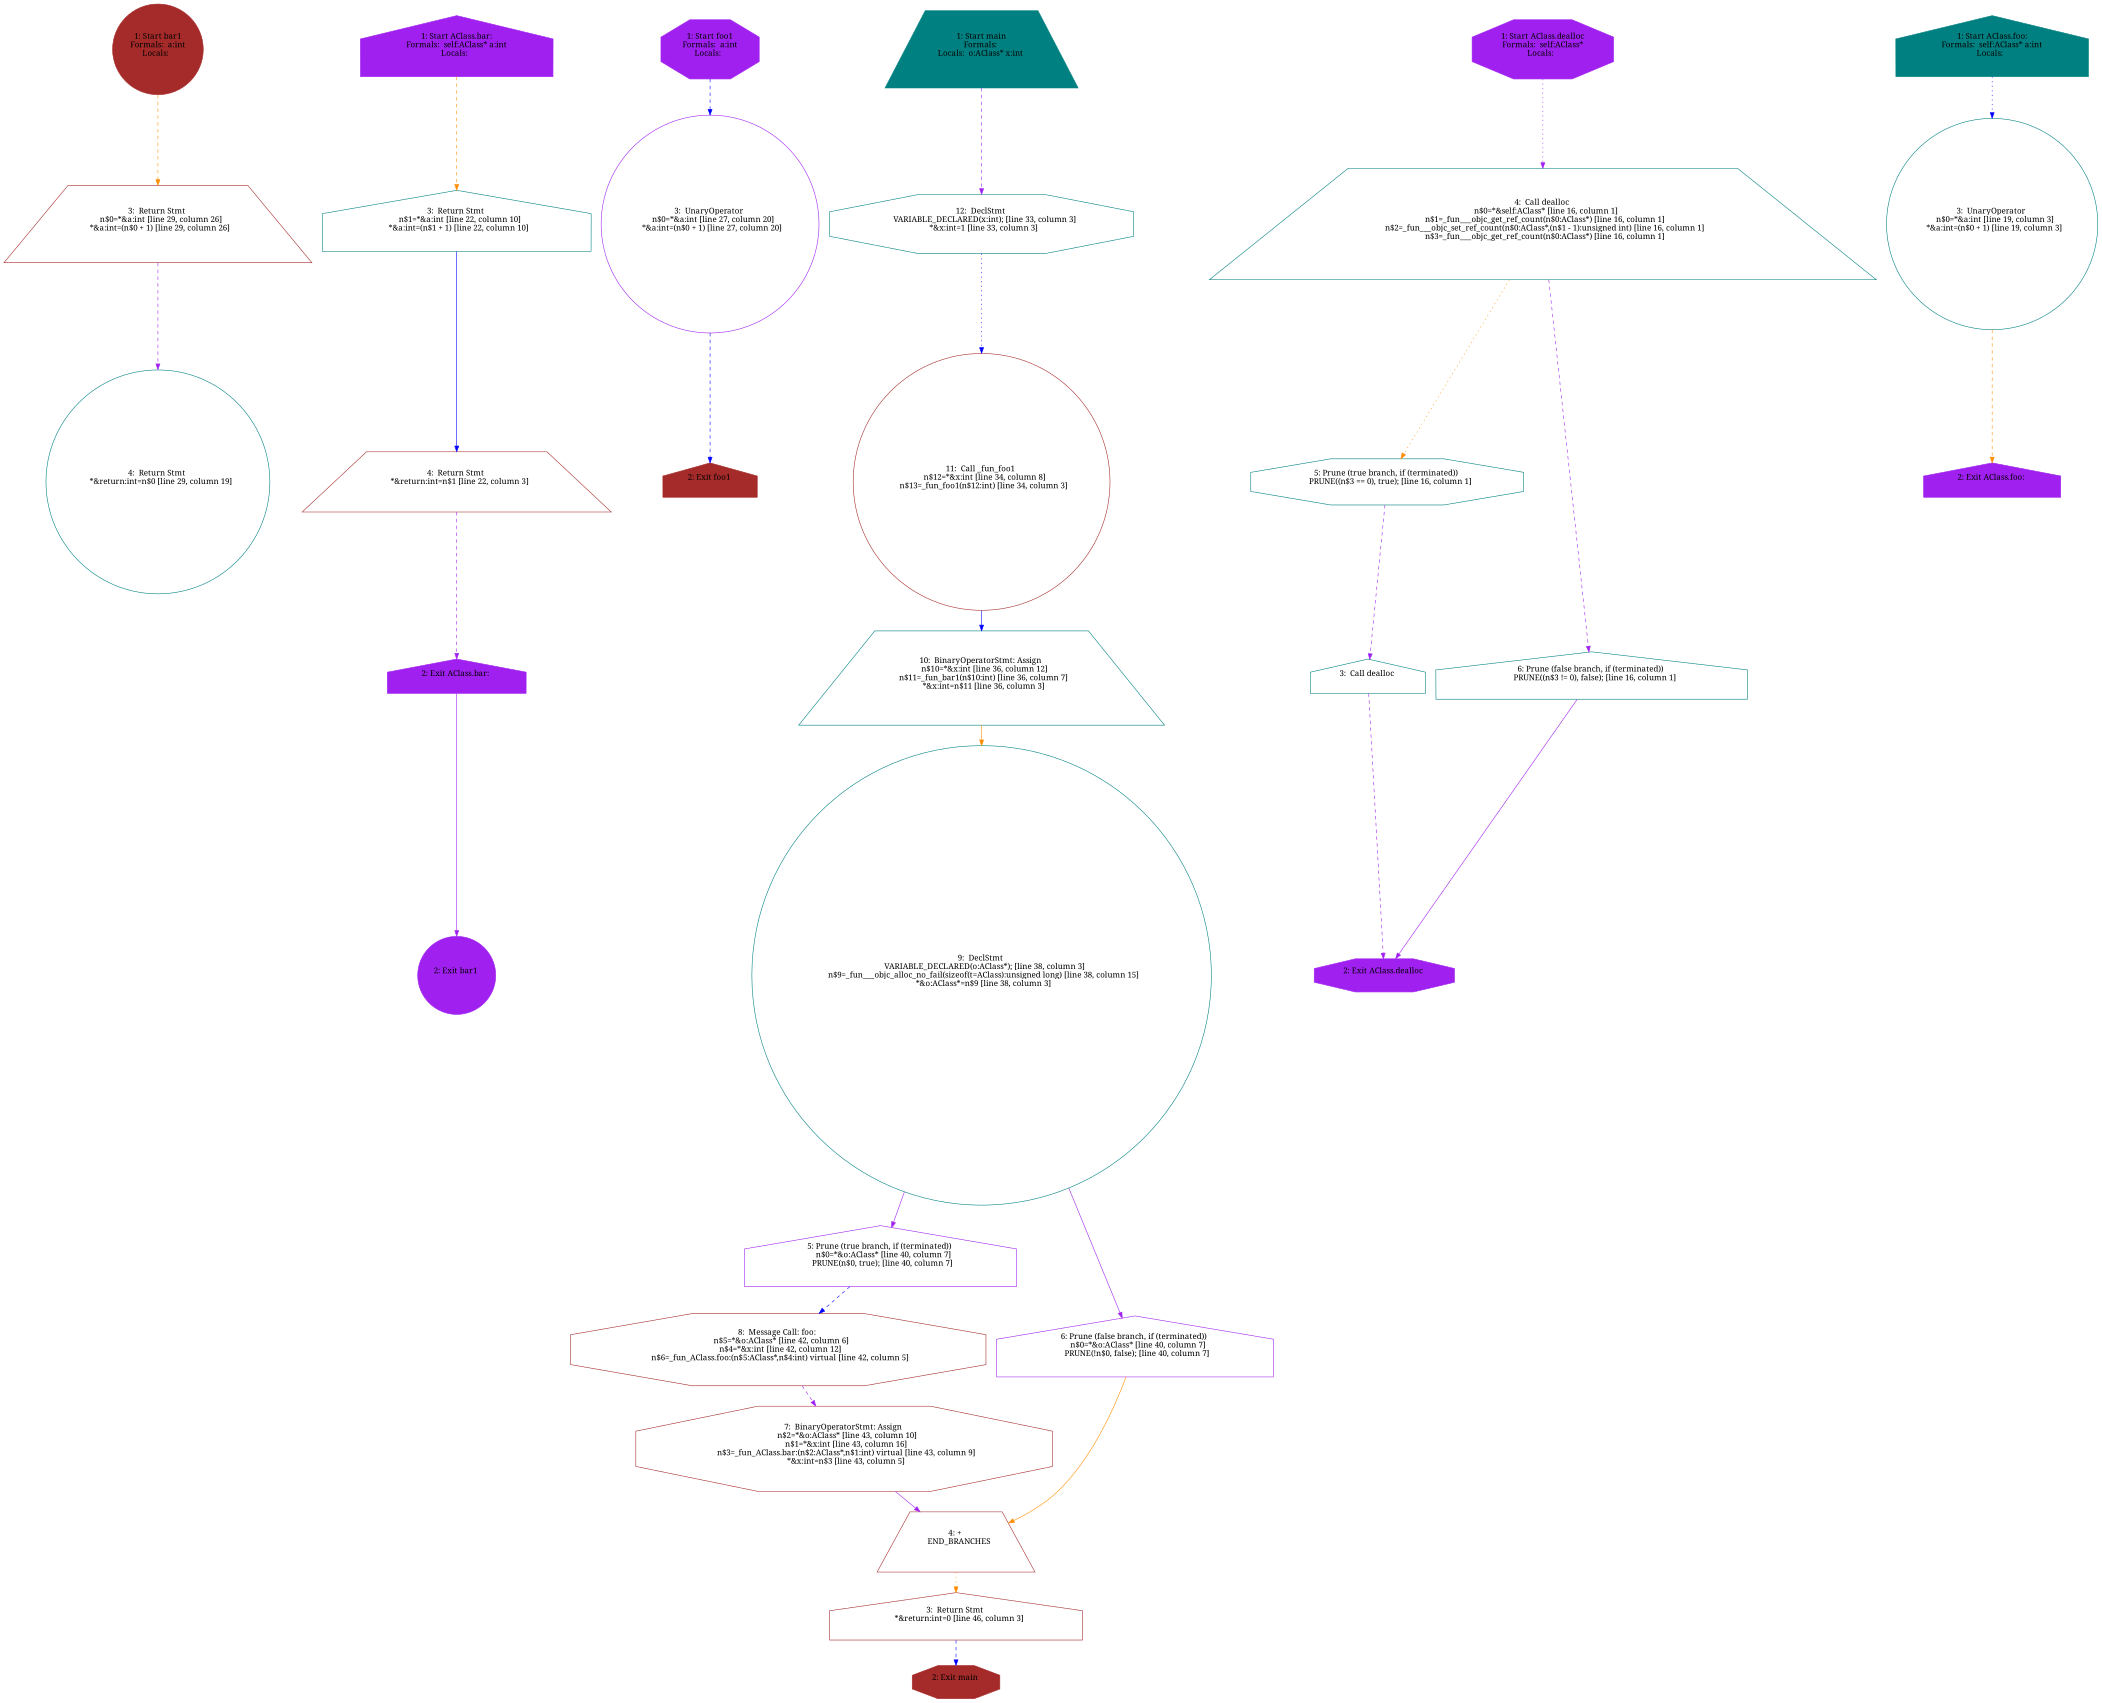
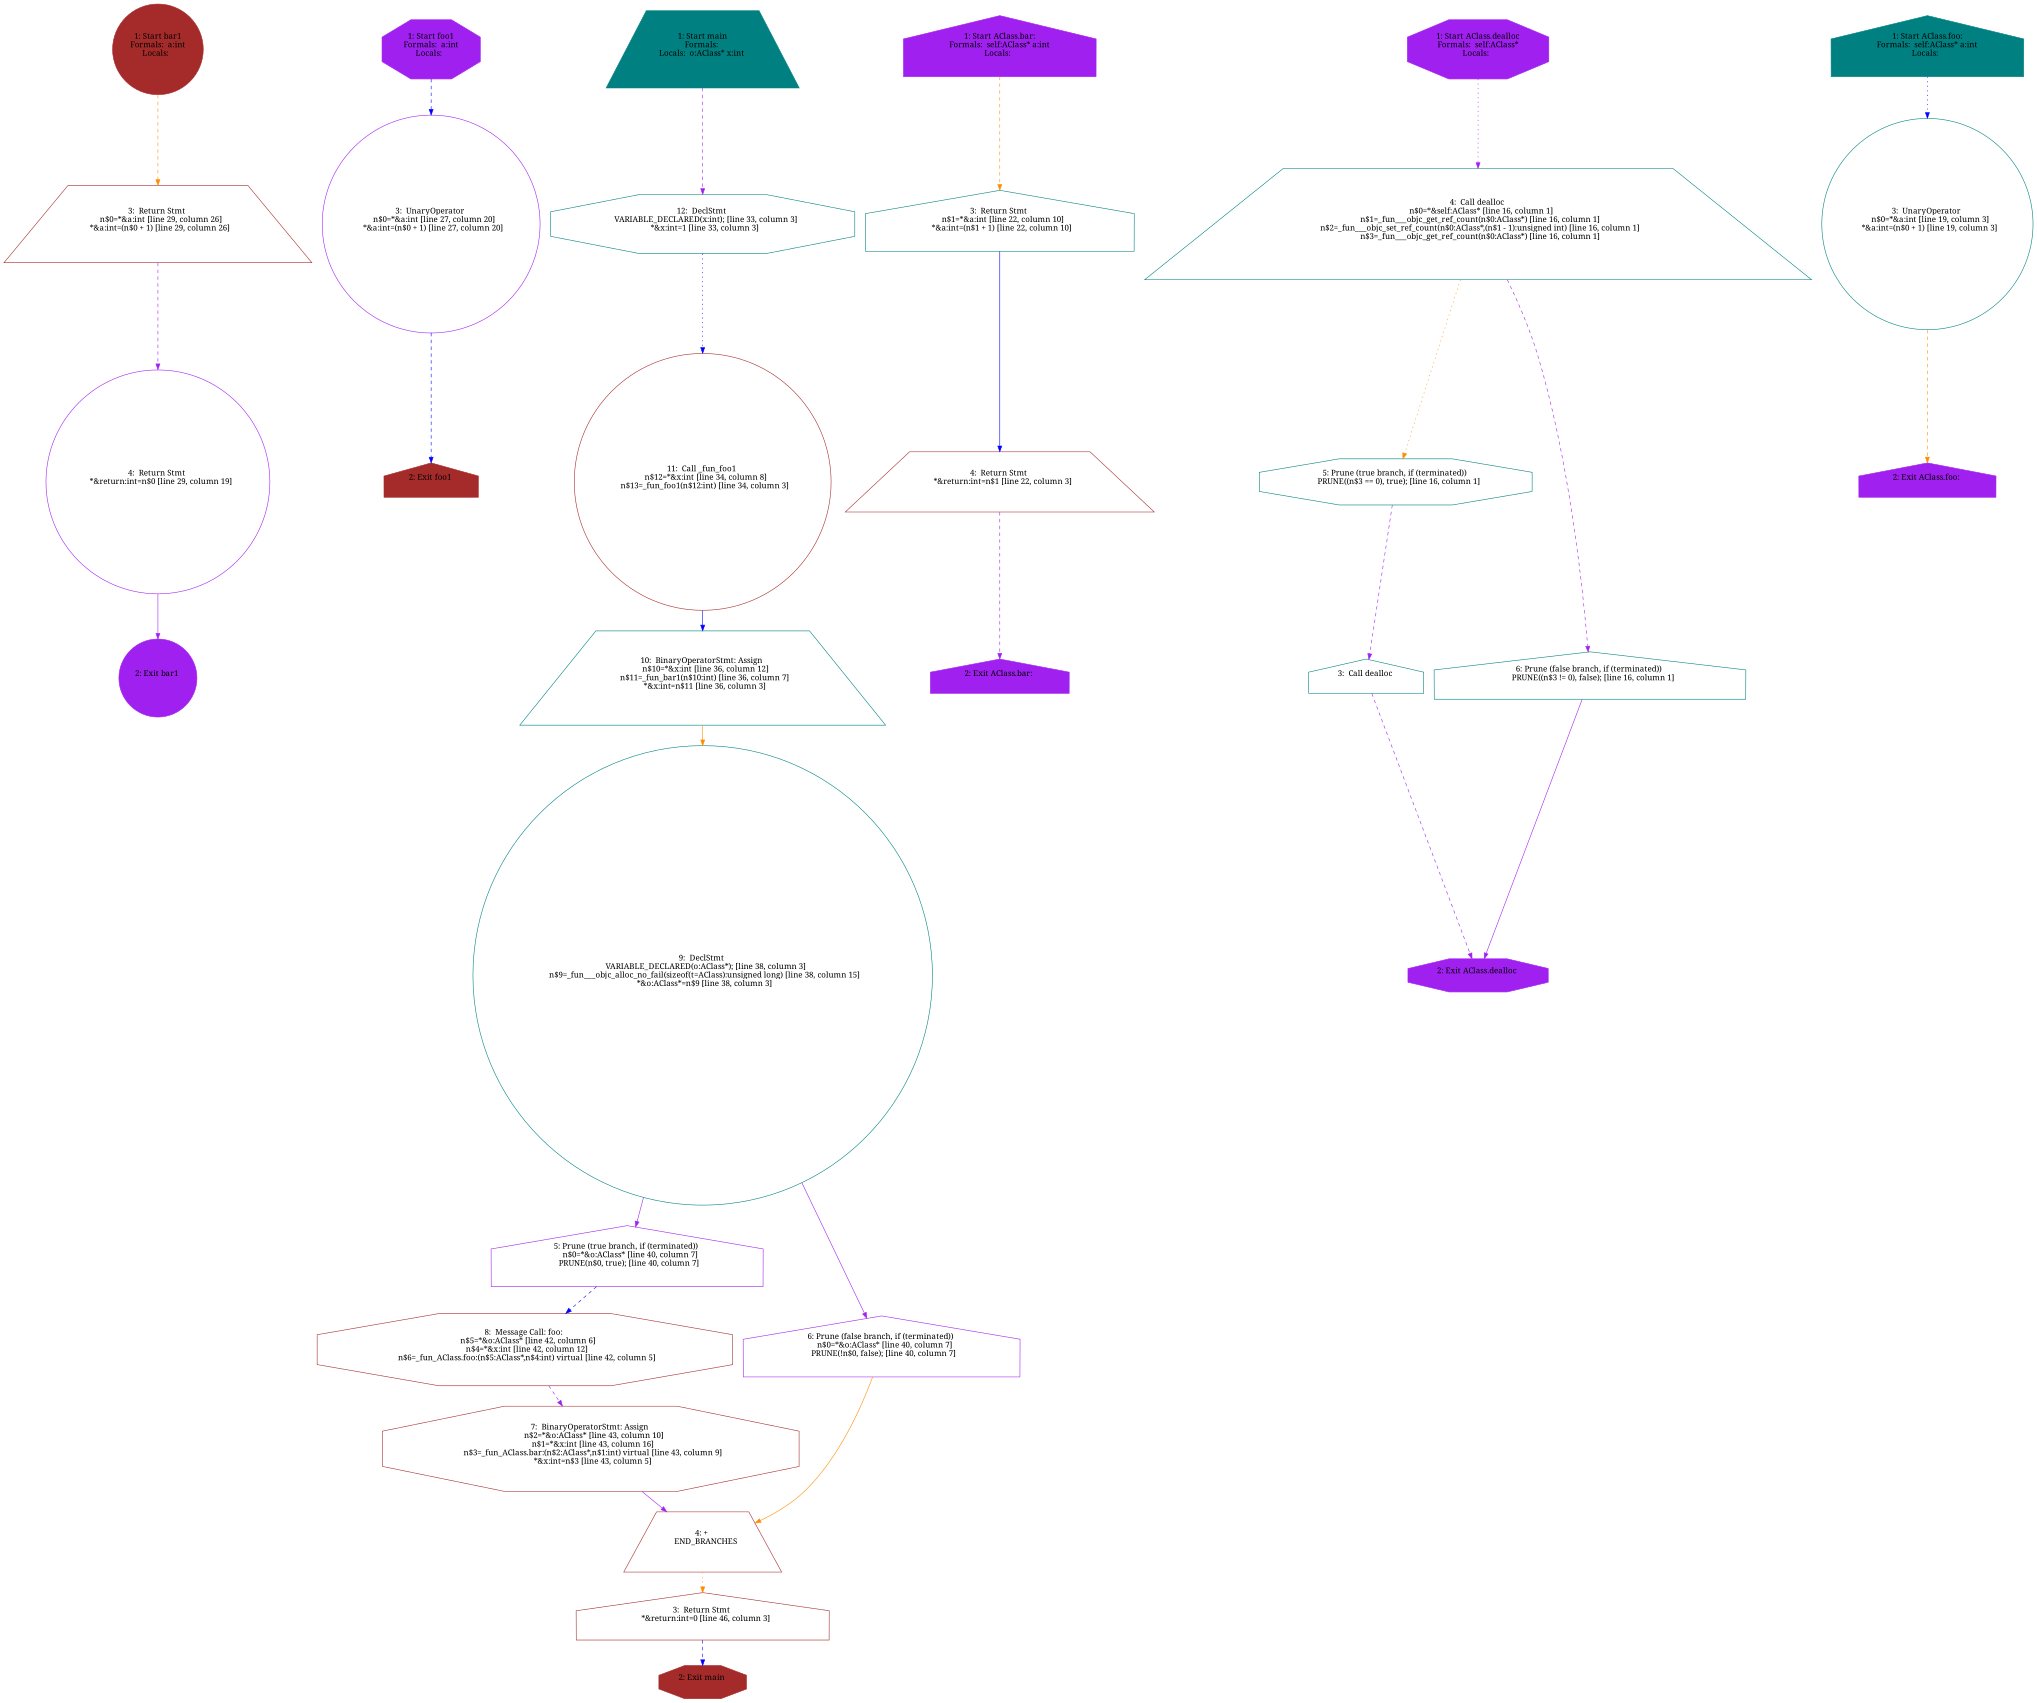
(158, 482) -> (158, 482)
(457, 812) -> (158, 614)
